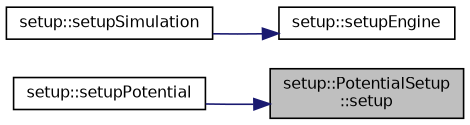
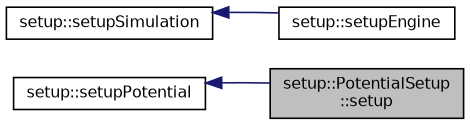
(238, 34) -> (254, 12)
(230, 104) -> (246, 83)
